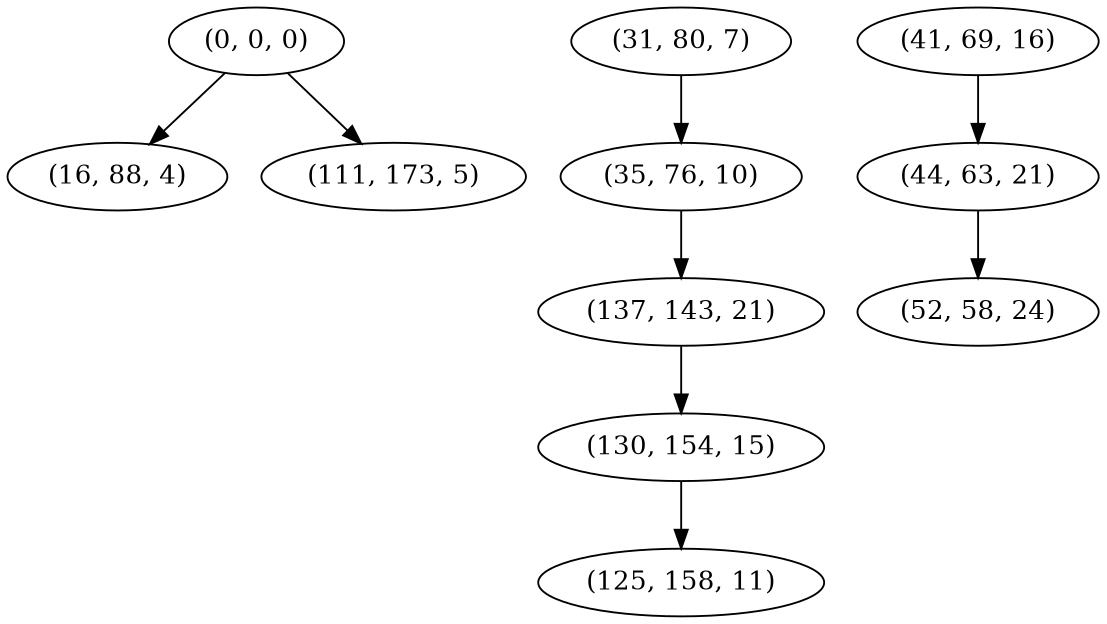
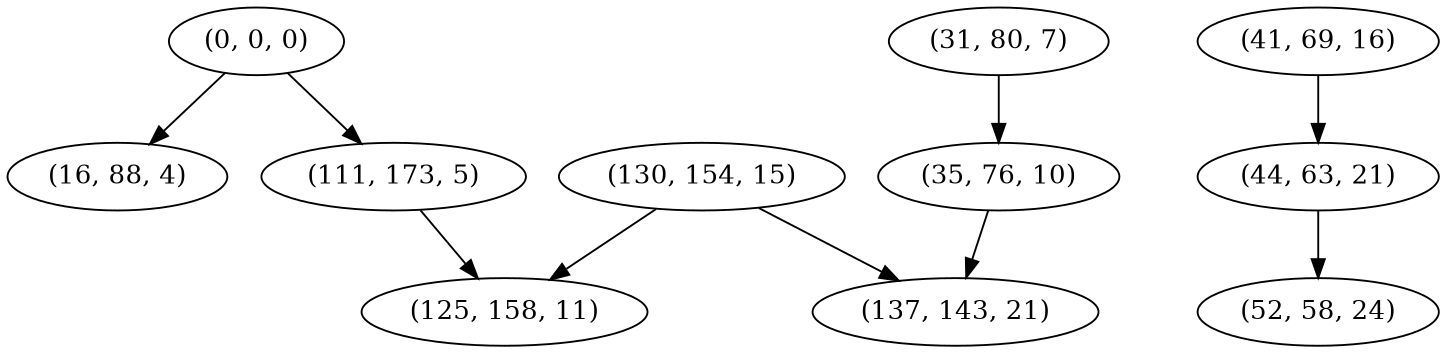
none -> (443, 237)
(681, 370) -> (820, 240)
